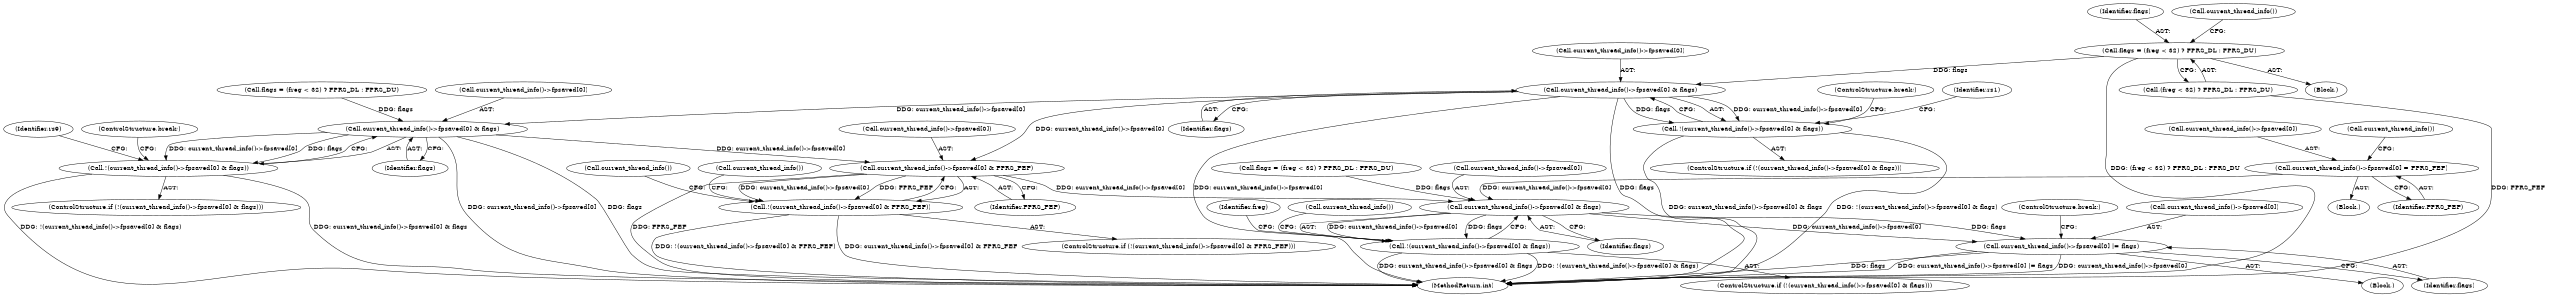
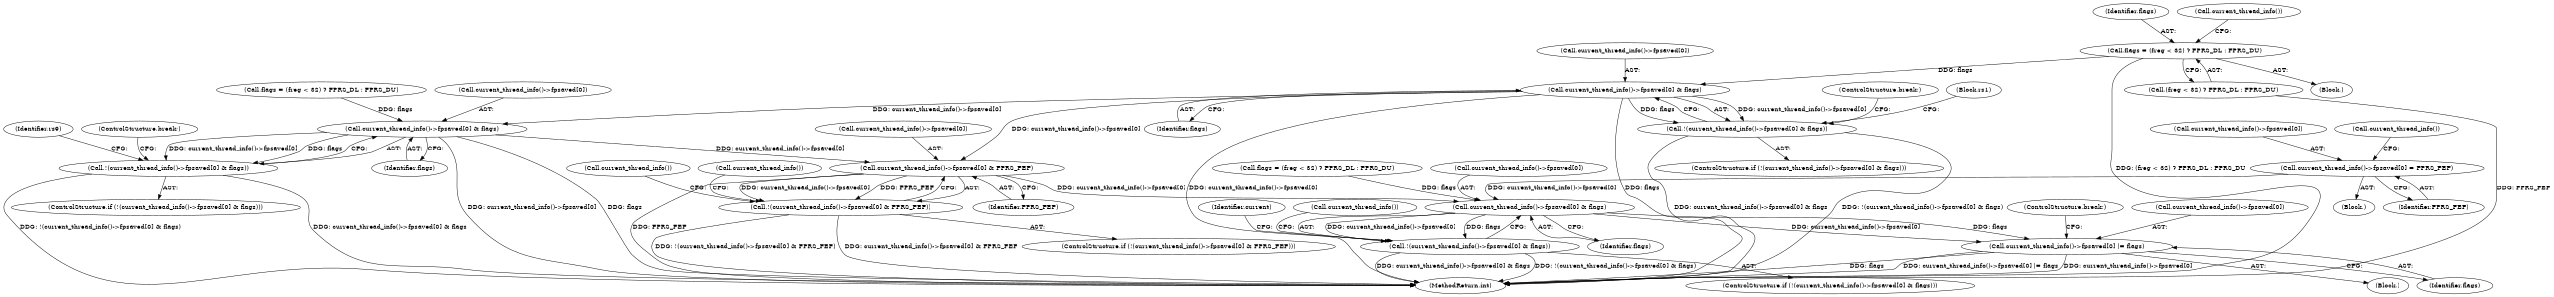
(1977, 90) -> (1974, 90)
(1243, 207) -> (1242, 207)
